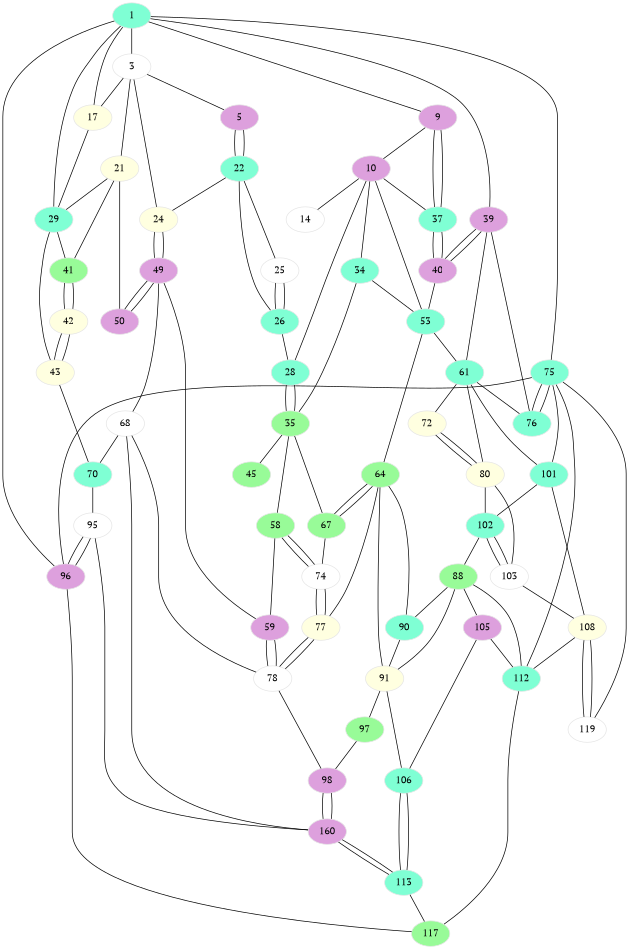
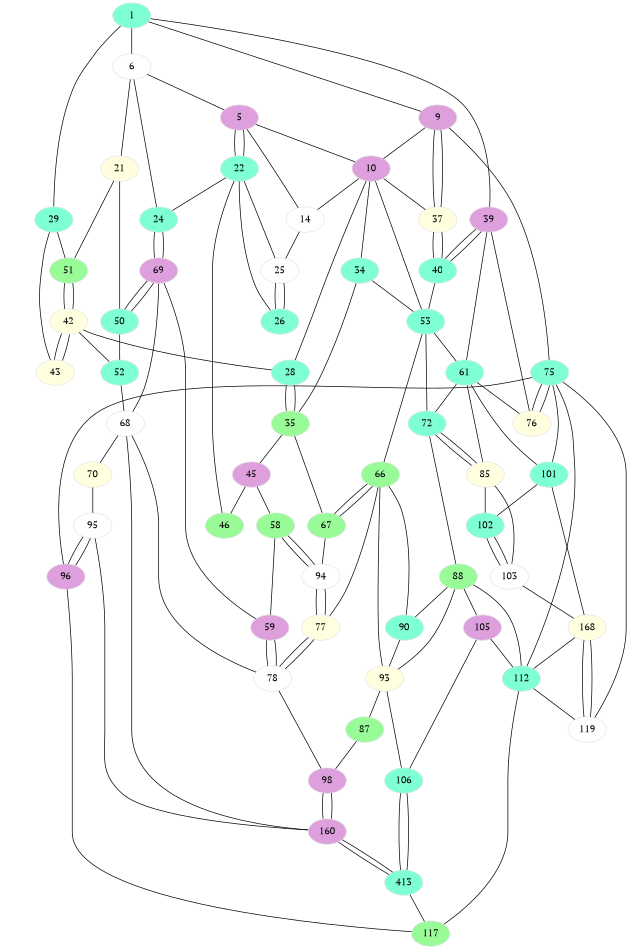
(486, 60) -> (525, 232)
(132, 67) -> (132, 67)
(93, 118) -> none
none -> (305, 143)
none -> (273, 168)
(87, 194) -> none
(159, 220) -> (159, 220)
(438, 220) -> (438, 220)
none -> (293, 245)
(3, 271) -> none
(69, 271) -> (69, 271)
(159, 271) -> (159, 271)
(438, 271) -> (438, 271)
(120, 322) -> (120, 322)
(285, 347) -> (176, 355)
none -> (120, 373)
none -> (426, 373)
(74, 423) -> none
(427, 424) -> (427, 424)
(532, 424) -> (532, 424)
(93, 475) -> (93, 475)
(251, 475) -> (251, 475)
(283, 475) -> (263, 500)
(380, 475) -> (380, 475)
(485, 475) -> (485, 475)
none -> (225, 526)
(472, 551) -> (443, 500)
(321, 577) -> (321, 577)
(587, 628) -> (587, 628)
(385, 679) -> (385, 679)
none -> (554, 704)
(365, 730) -> (365, 730)
(404, 883) -> (404, 883)
